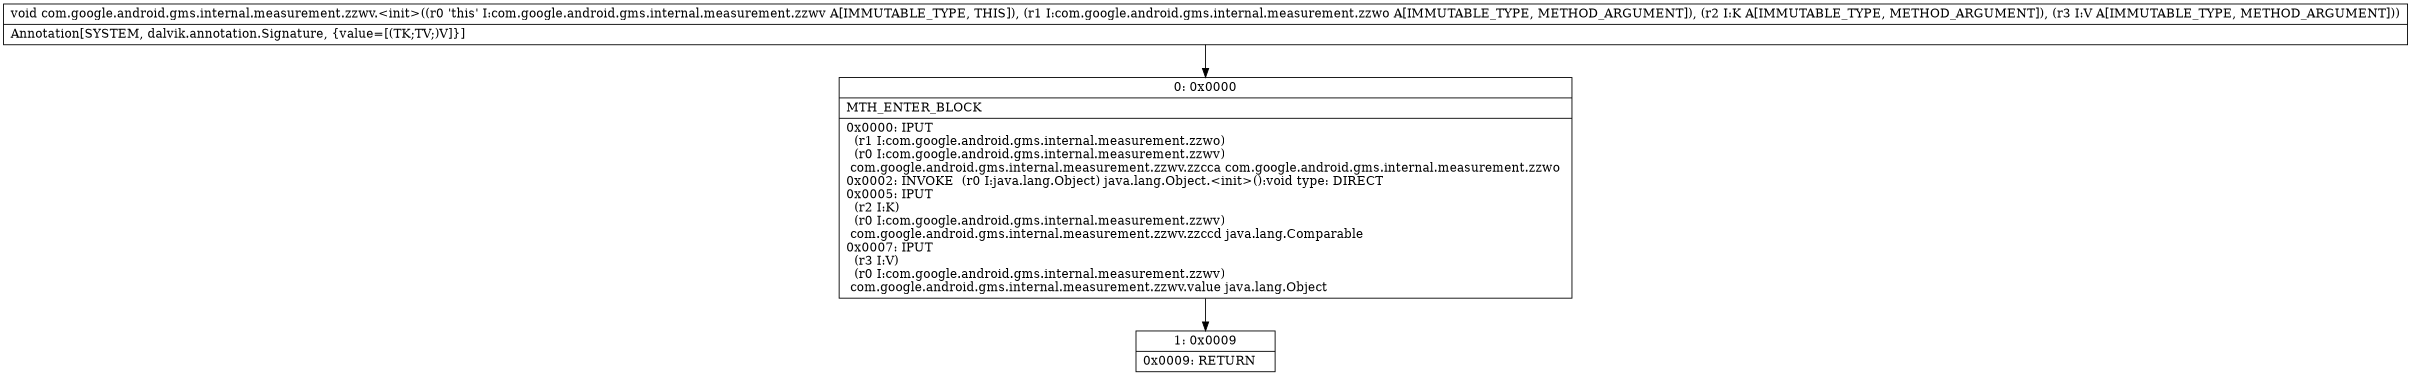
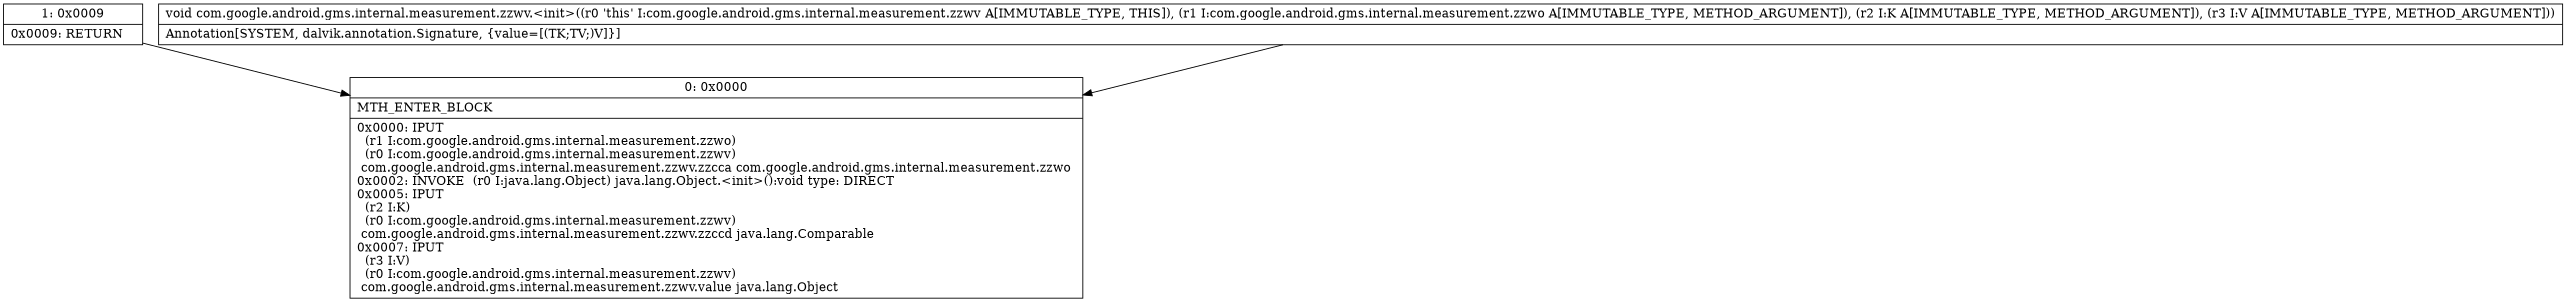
(1206, 310) -> (242, 68)
